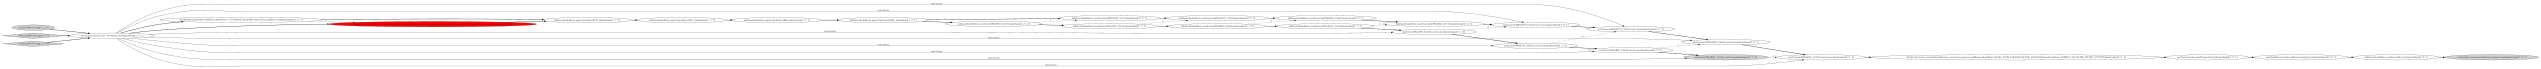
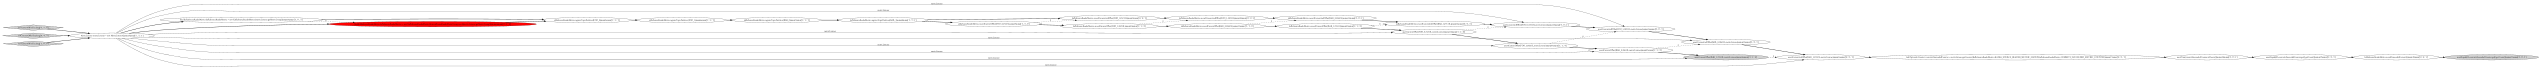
(33, 28) -> (33, 28)
